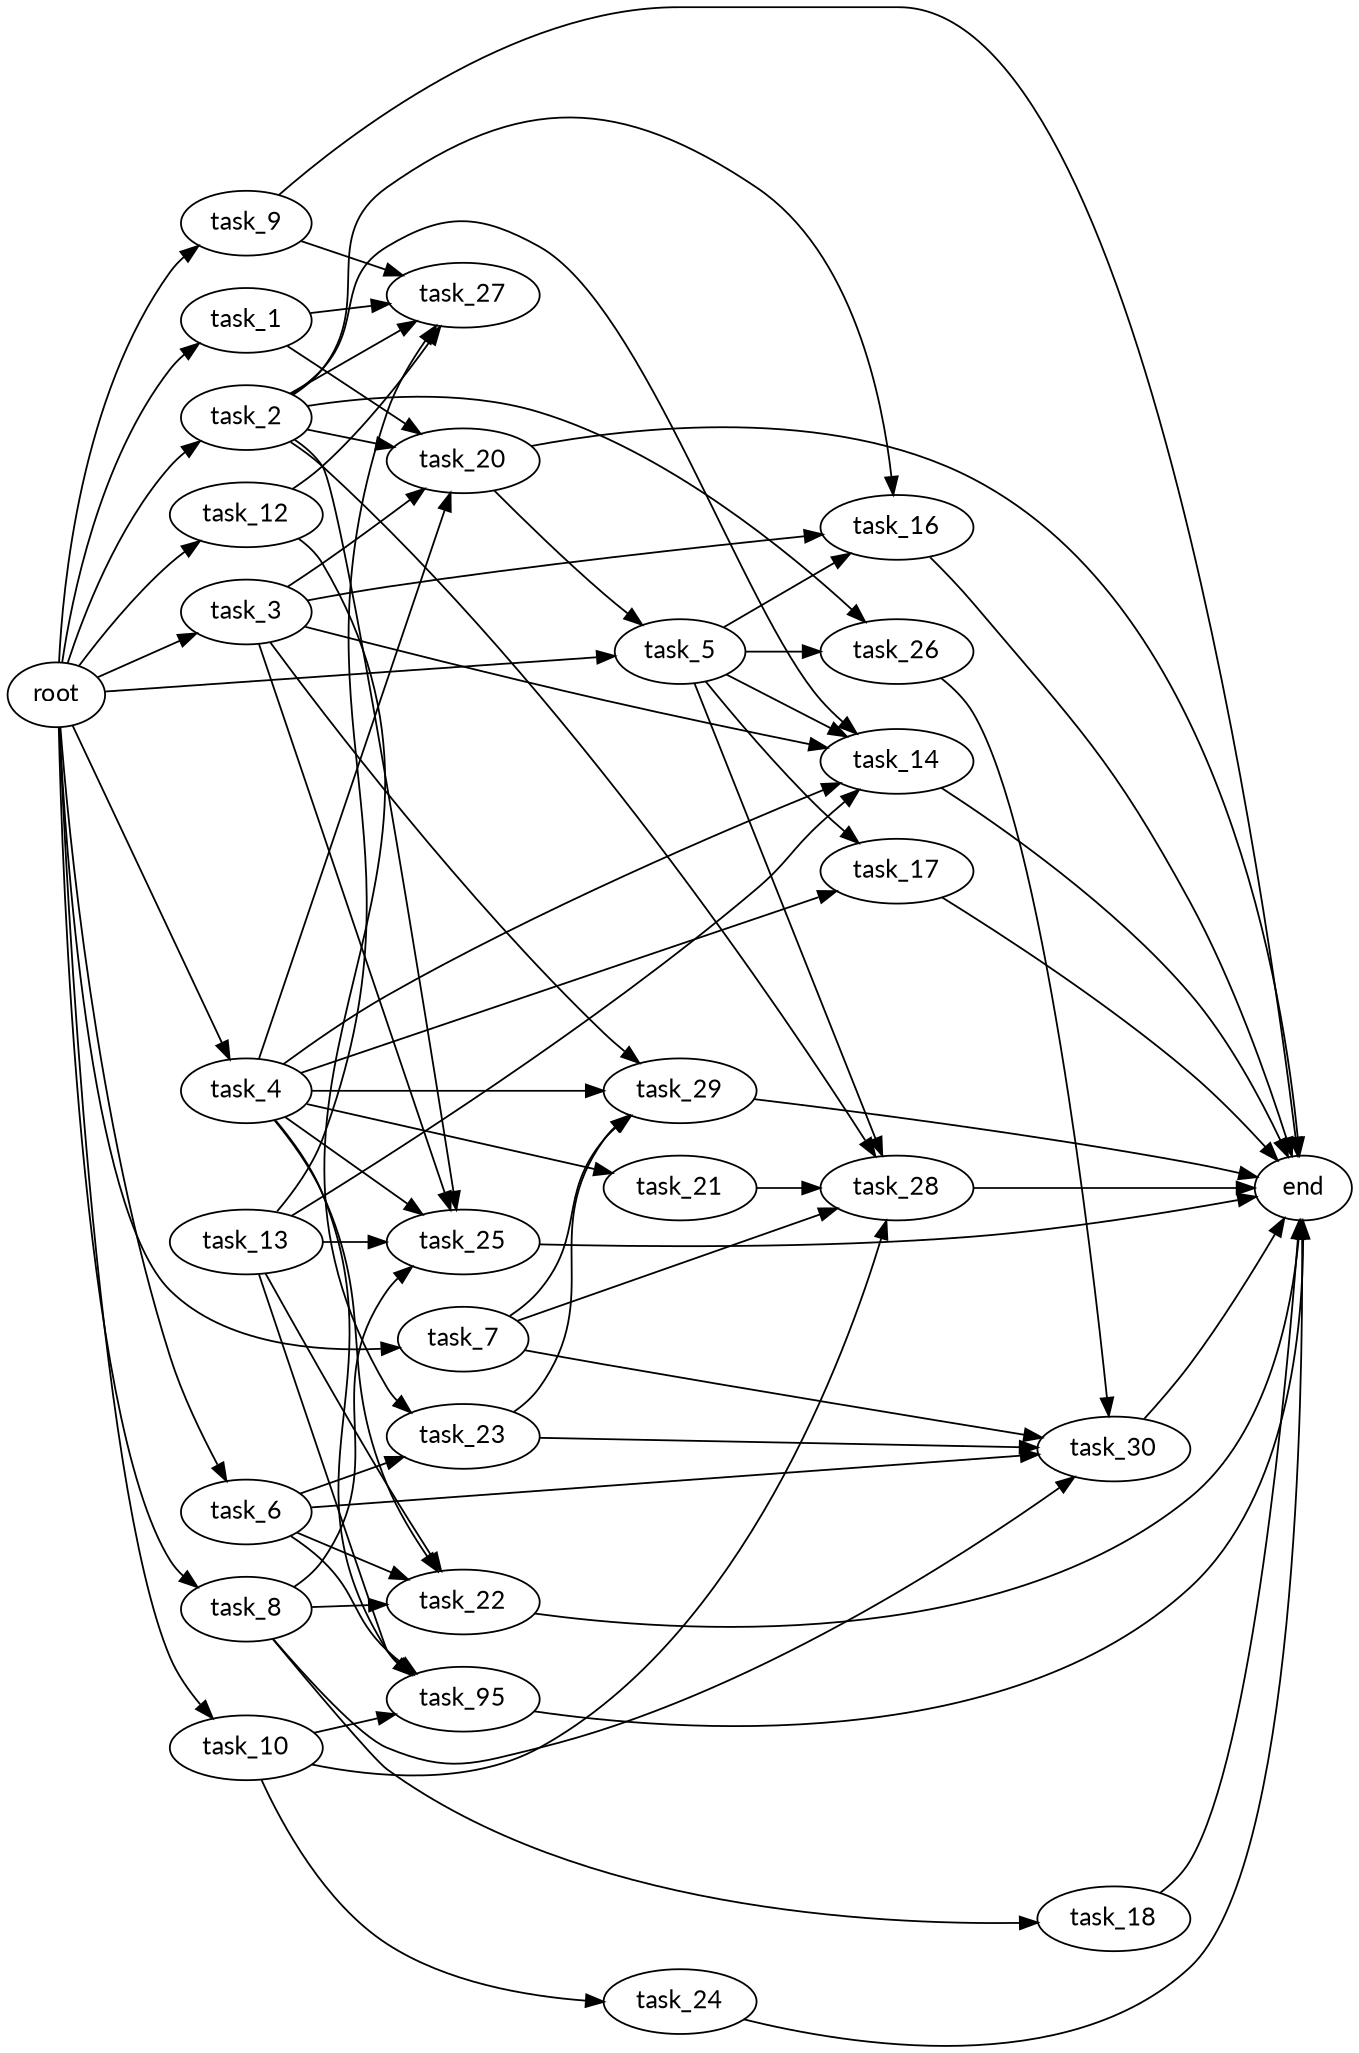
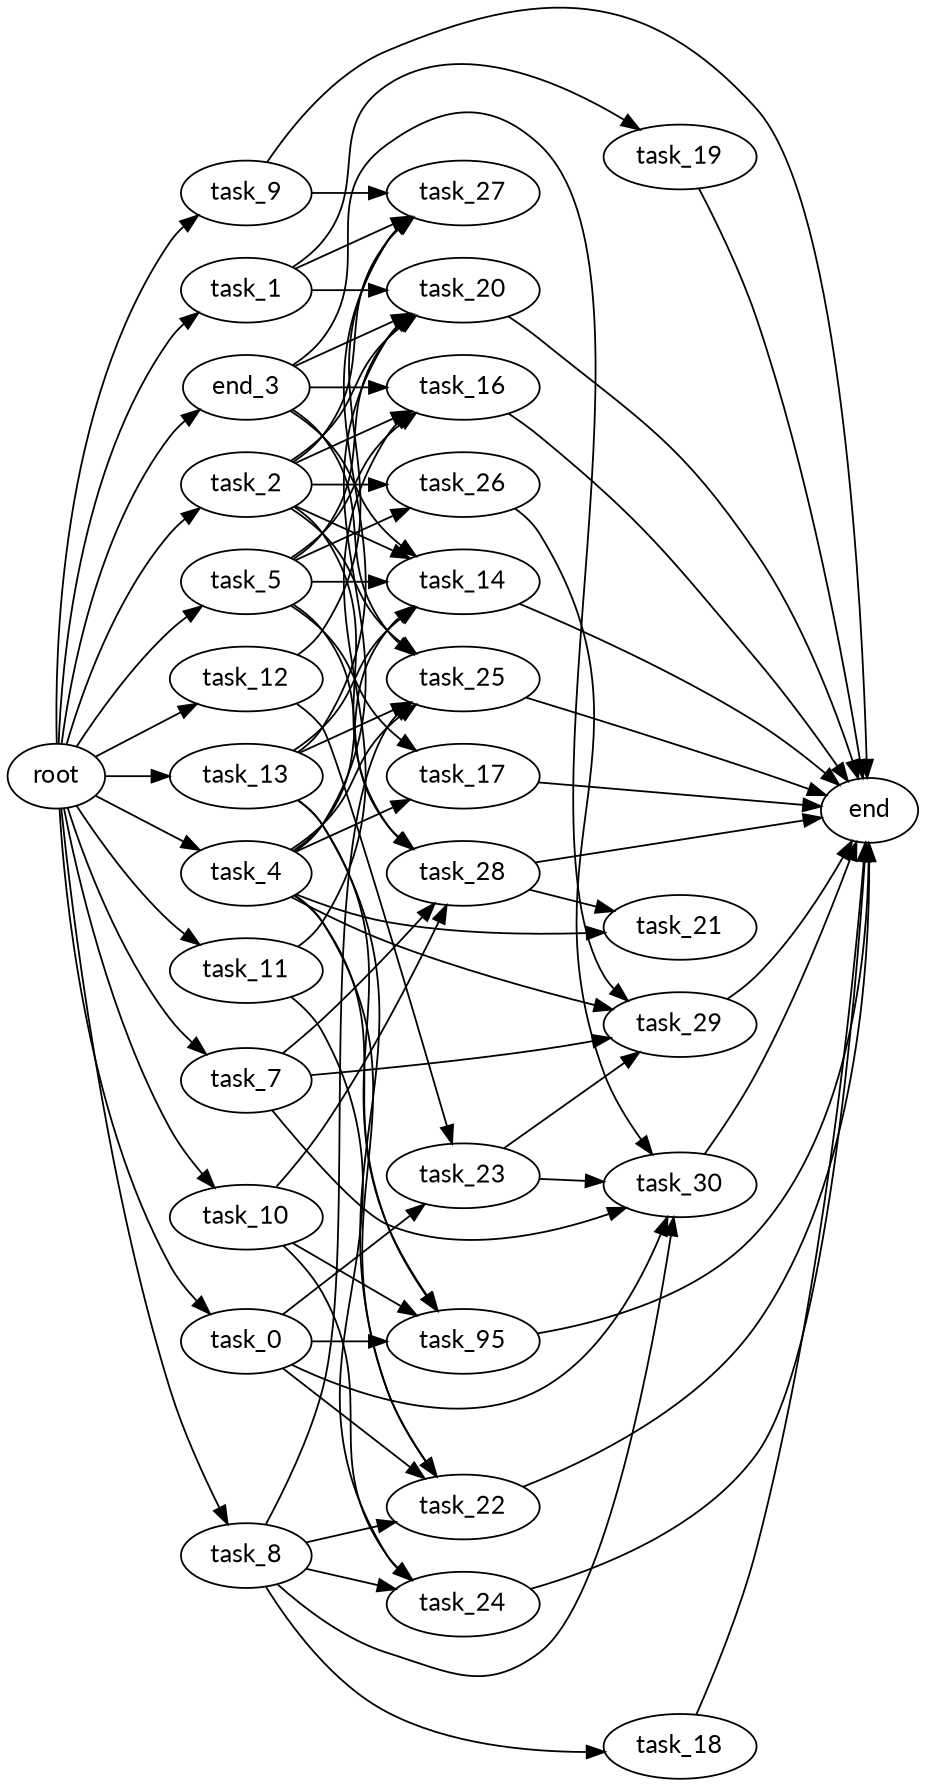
none -> (680, 157)
(556, 551) -> (354, 447)
(246, 612) -> (246, 387)
none -> (128, 776)
none -> (246, 971)
(779, 1188) -> (563, 898)
(246, 1512) -> (246, 1341)
none -> (342, 1577)
